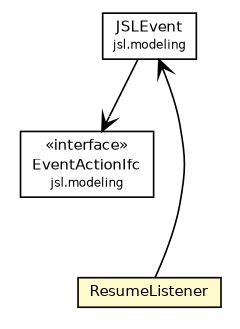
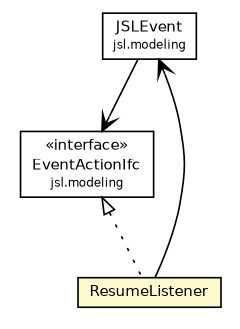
none -> (126, 245)
